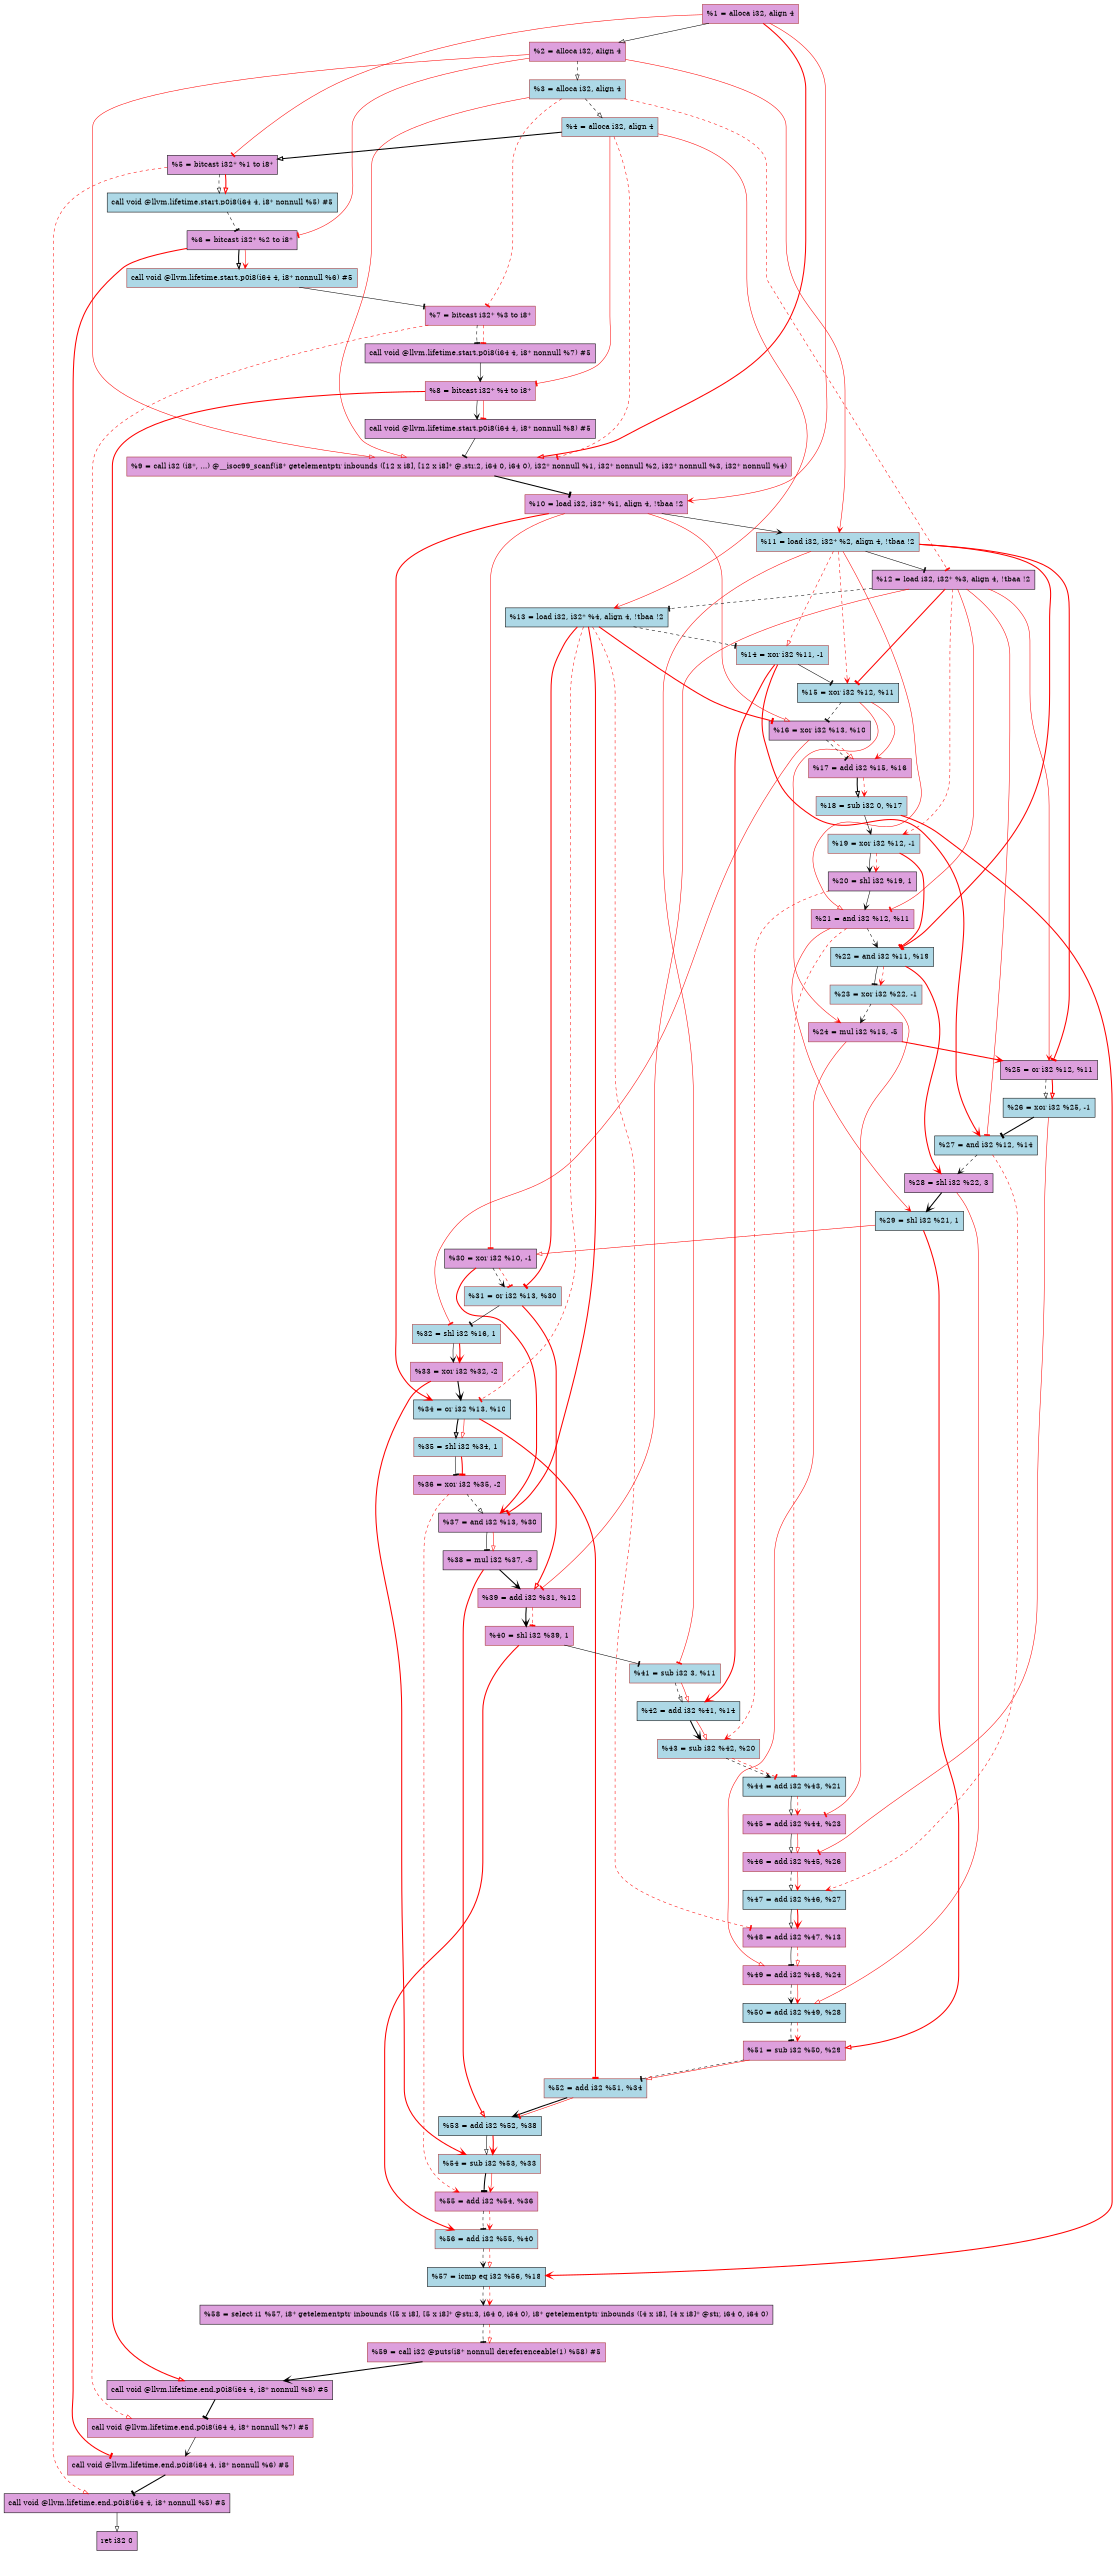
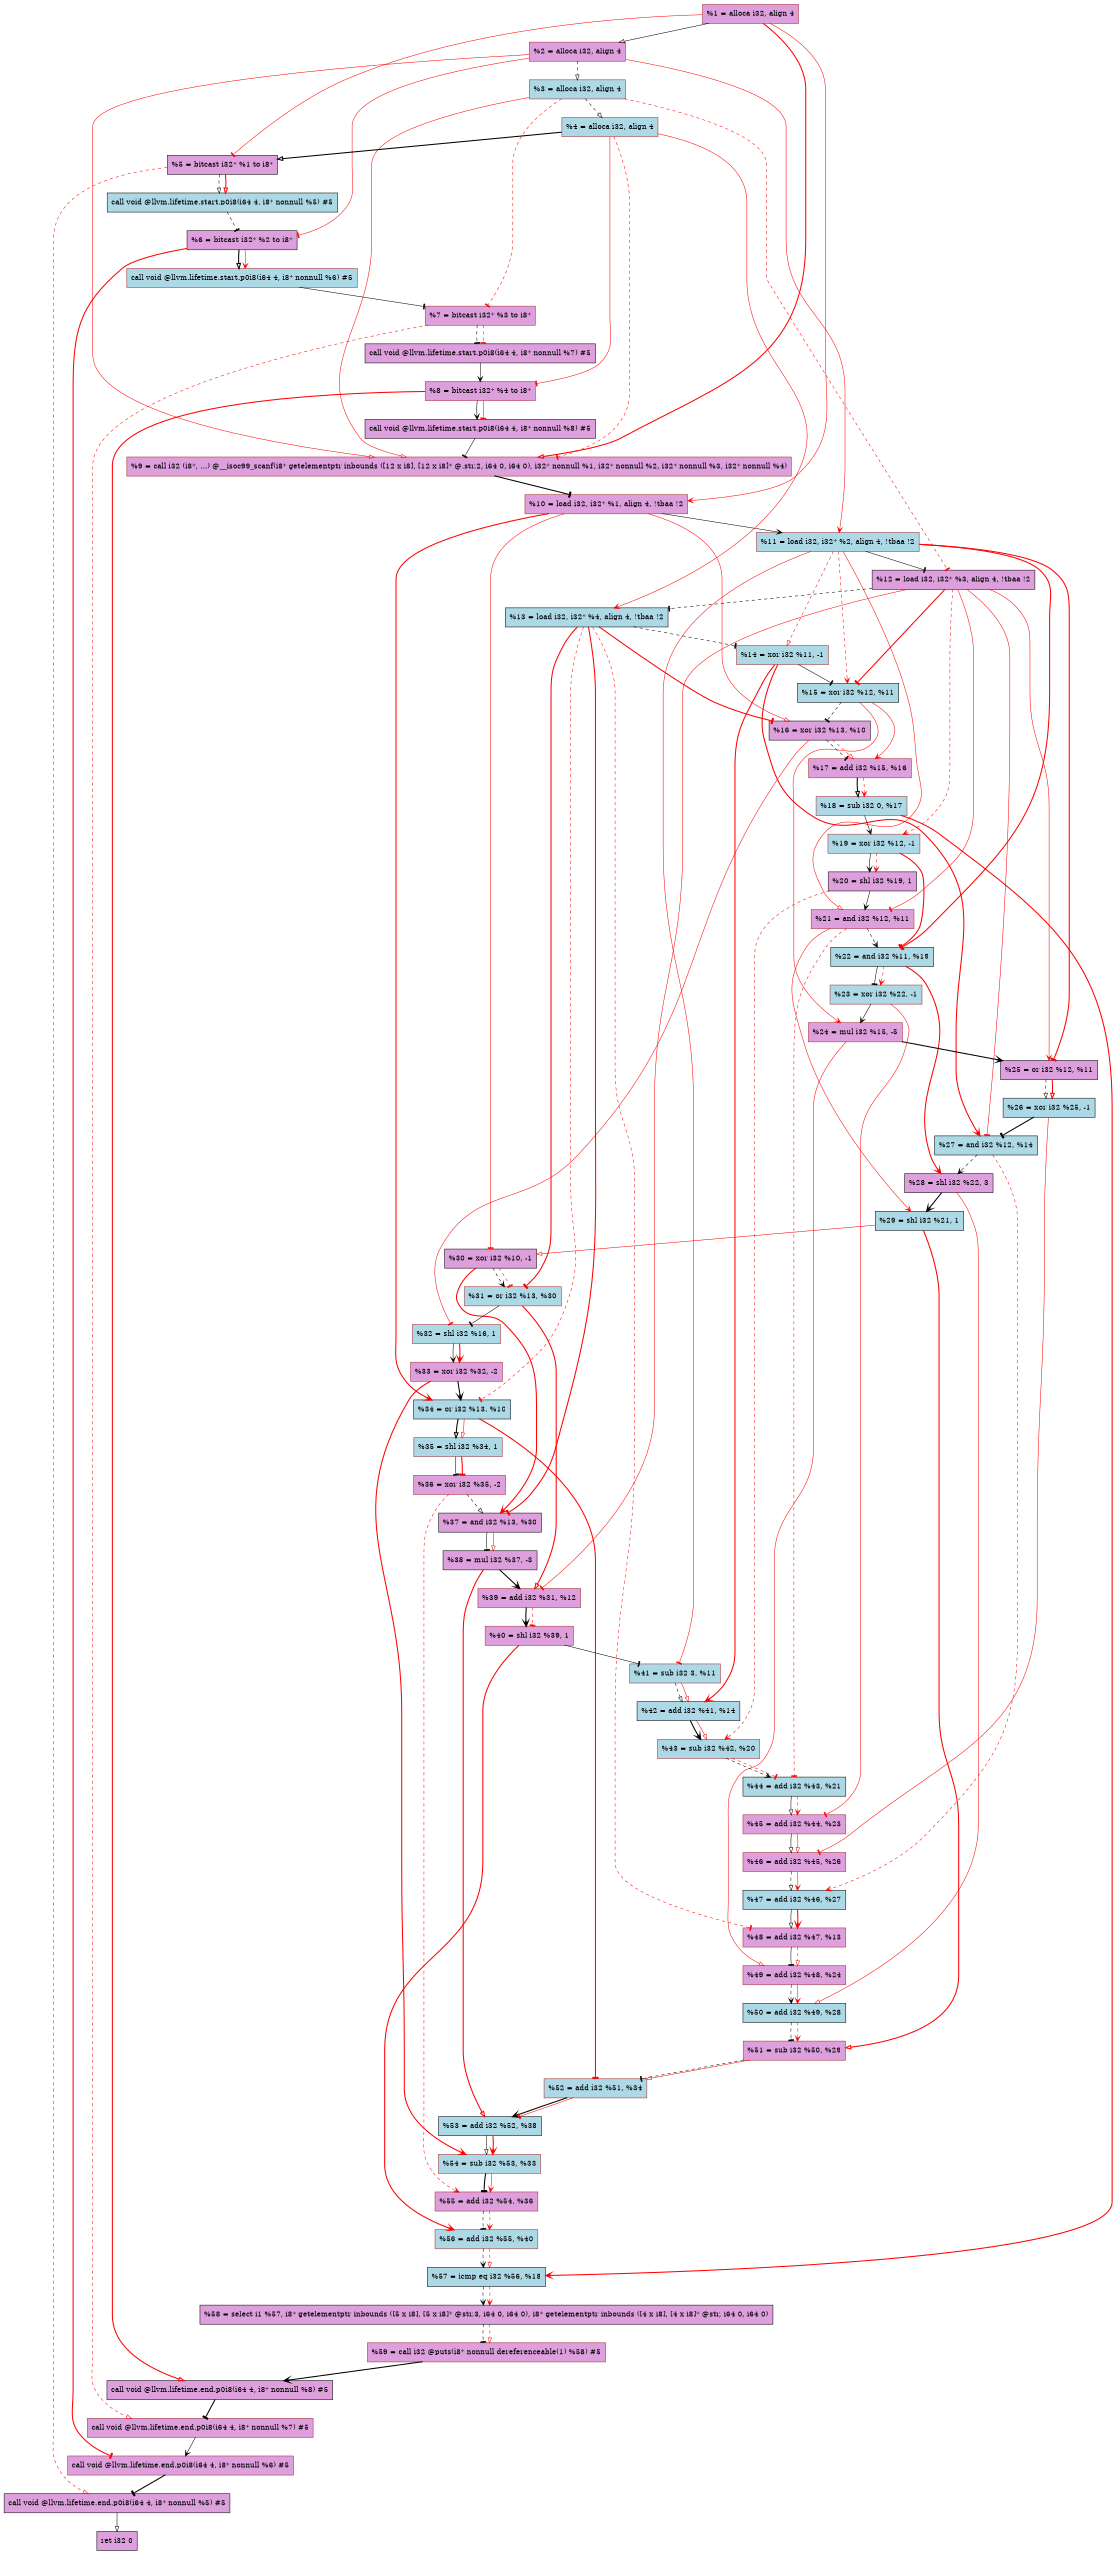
(867, 1011) -> (867, 1011)
(950, 1051) -> (950, 1051)
